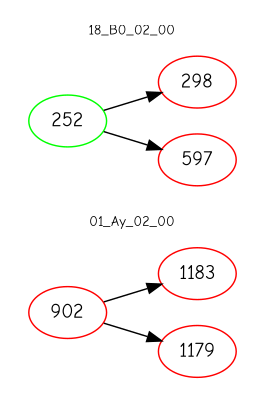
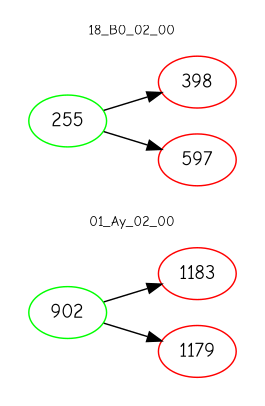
(197, 82) -> (197, 82)
(68, 121) -> (68, 121)
(68, 313) -> (68, 313)
